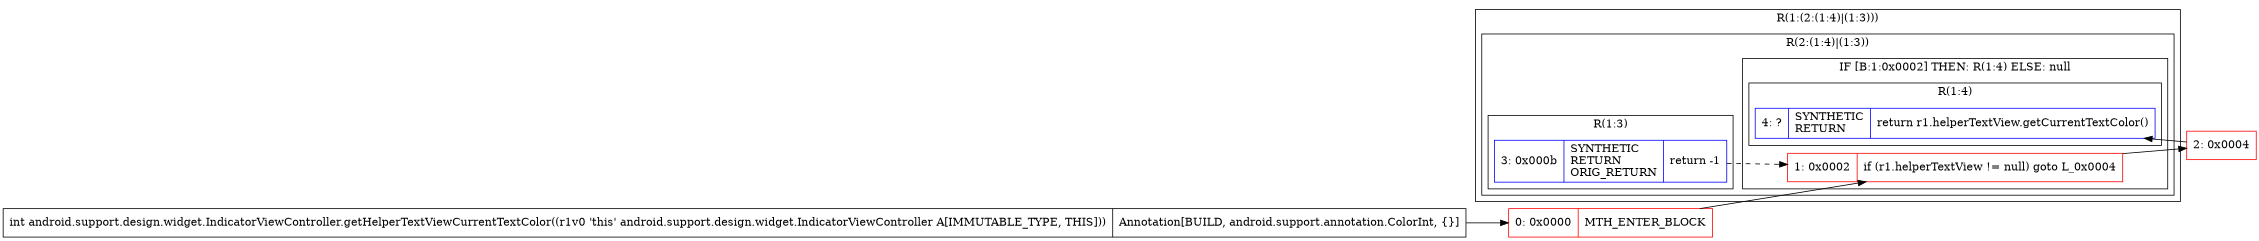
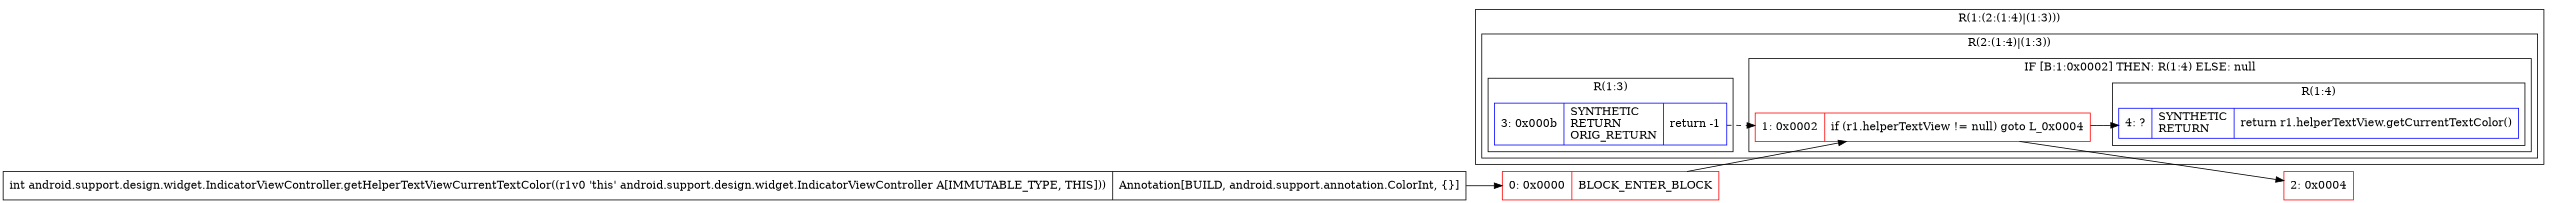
(2169, 140) -> (2101, 125)
(1645, 222) -> (1645, 185)
